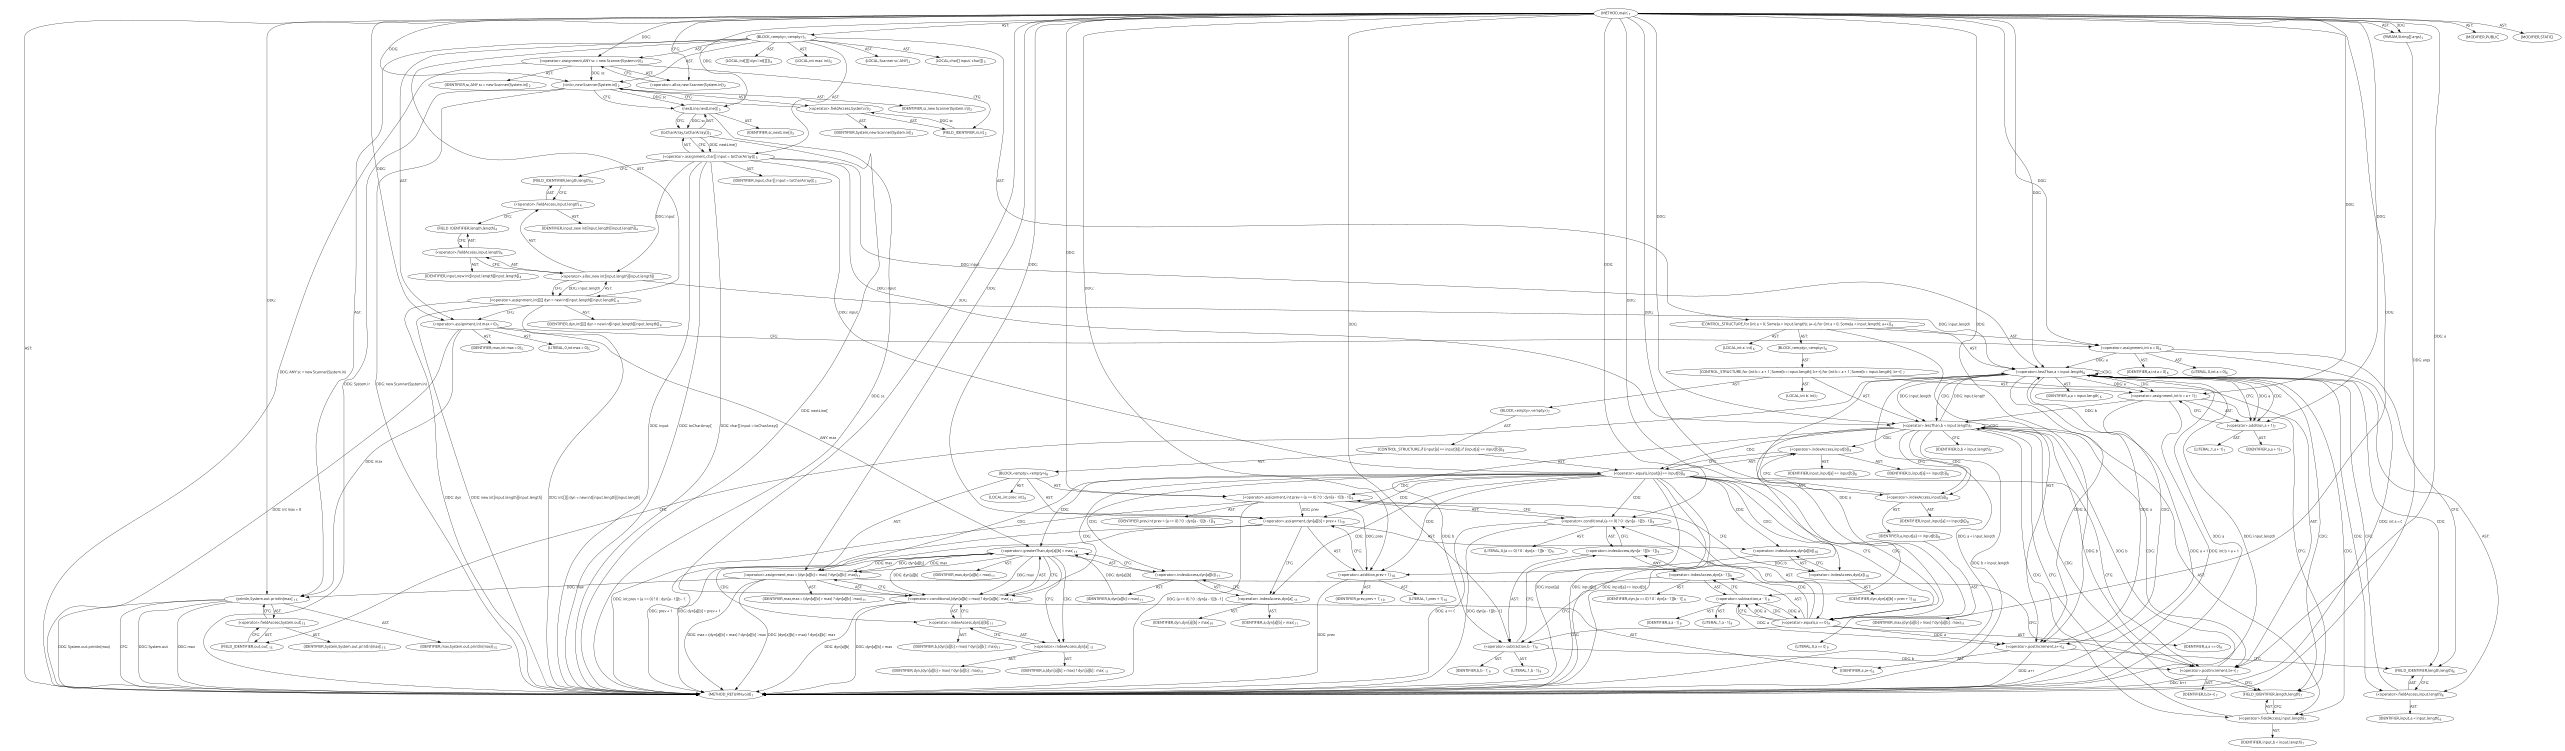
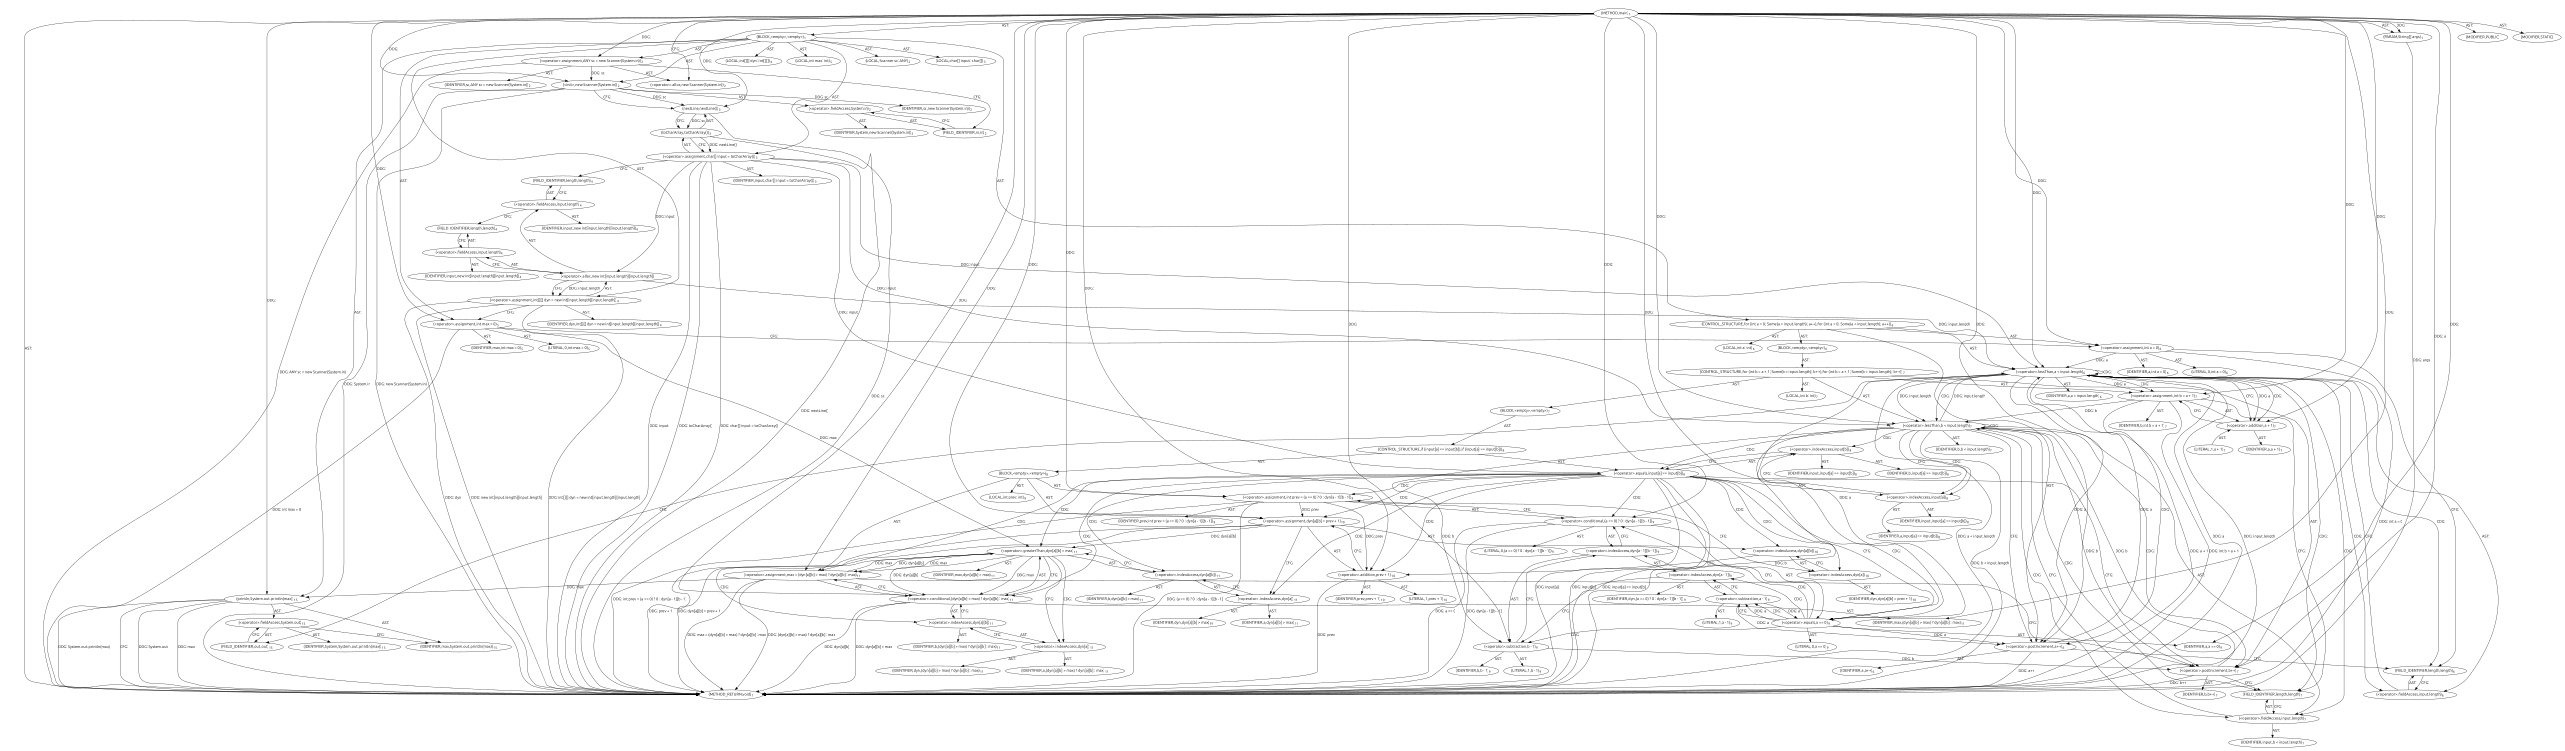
(628, 76) -> none
(822, 97) -> (822, 97)
(711, 102) -> none
(946, 121) -> (946, 121)
(770, 133) -> none
none -> (2143, 426)
(2232, 437) -> (2218, 436)
(828, 438) -> (828, 438)
(1957, 438) -> (1957, 438)
(1654, 443) -> (2450, 55)
(370, 455) -> none
none -> (2011, 521)
(1658, 563) -> (1658, 563)
(1099, 571) -> (1173, 536)
(814, 599) -> none
(1799, 599) -> (1799, 599)
(1427, 606) -> (1449, 605)
(1975, 608) -> (1809, 634)
(263, 612) -> (363, 635)
(1664, 623) -> none
(2410, 719) -> none
